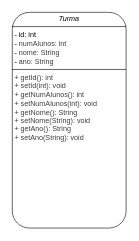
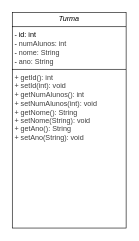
(69, 120) -> (69, 120)
